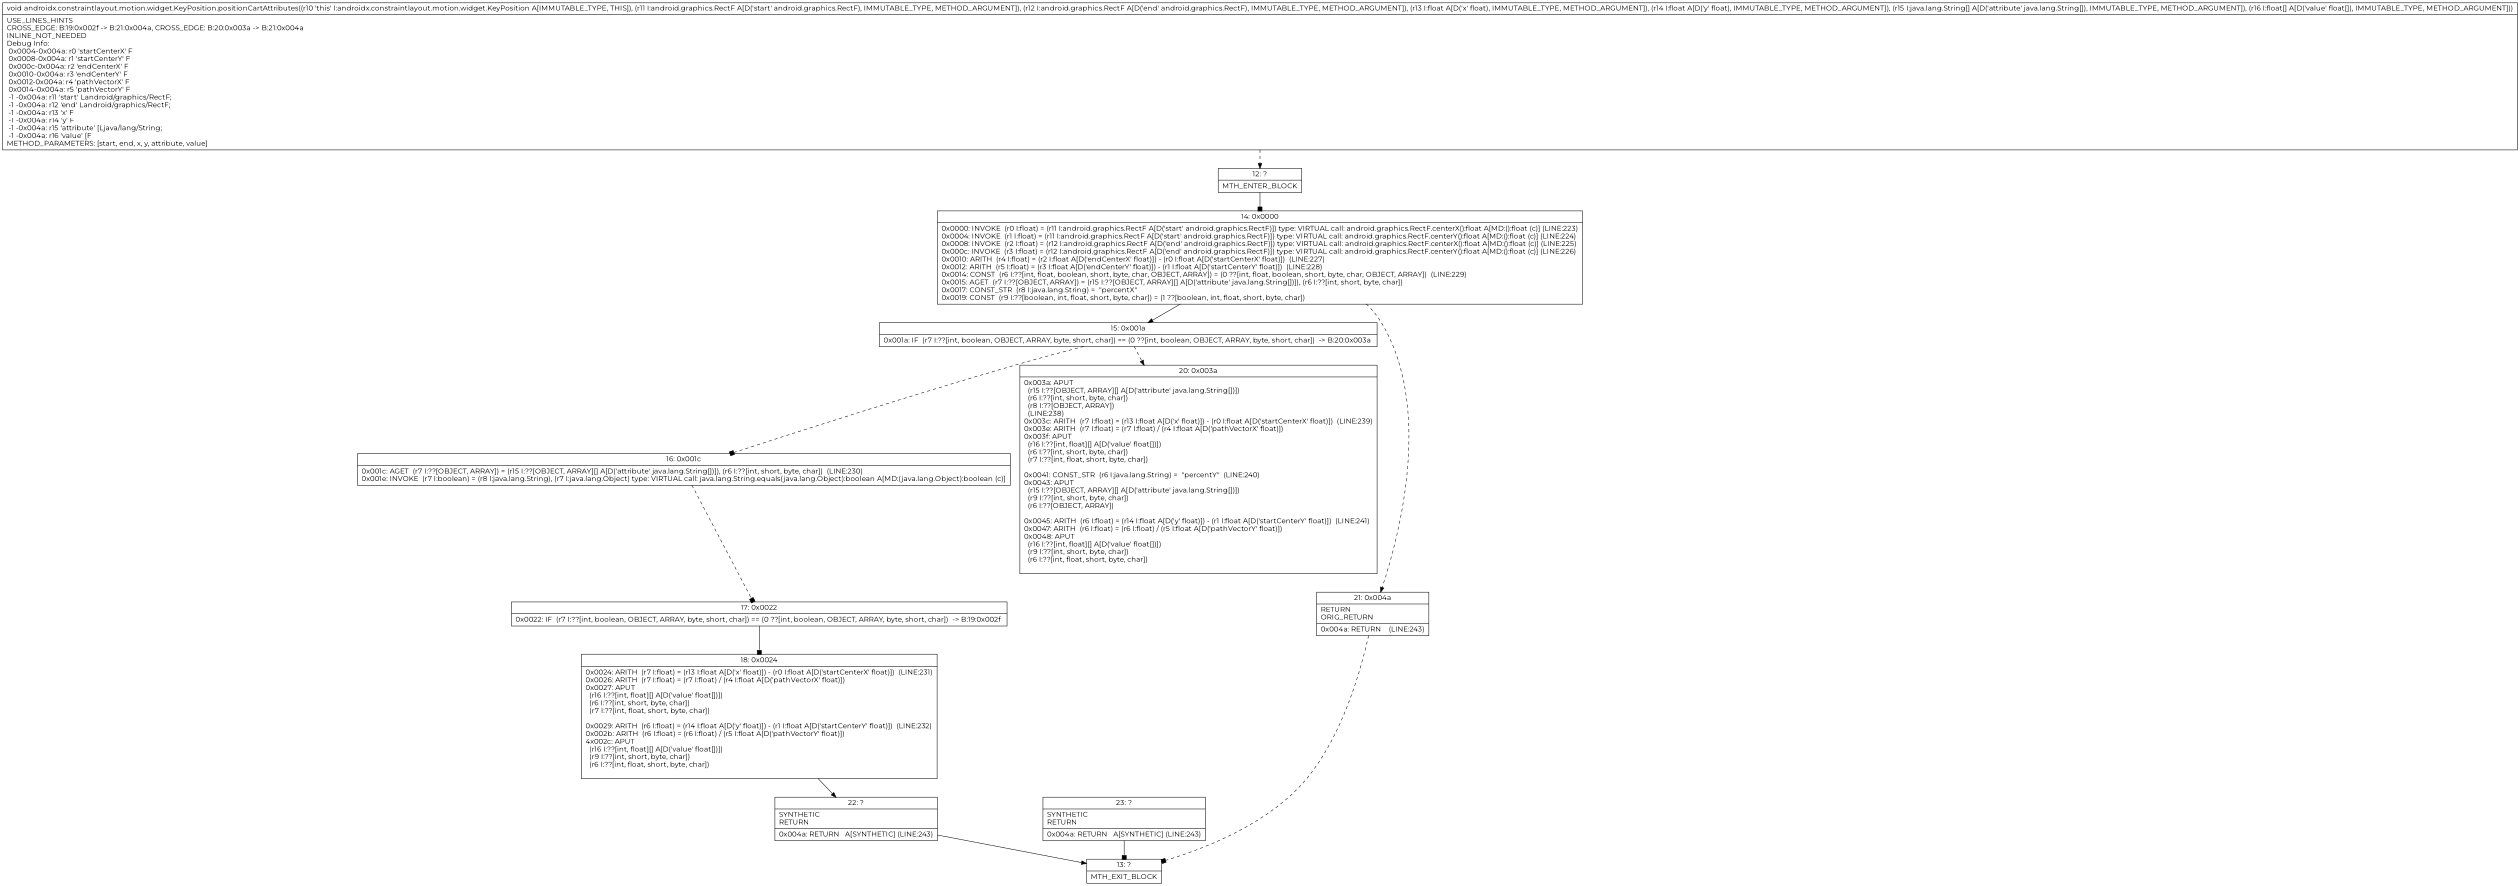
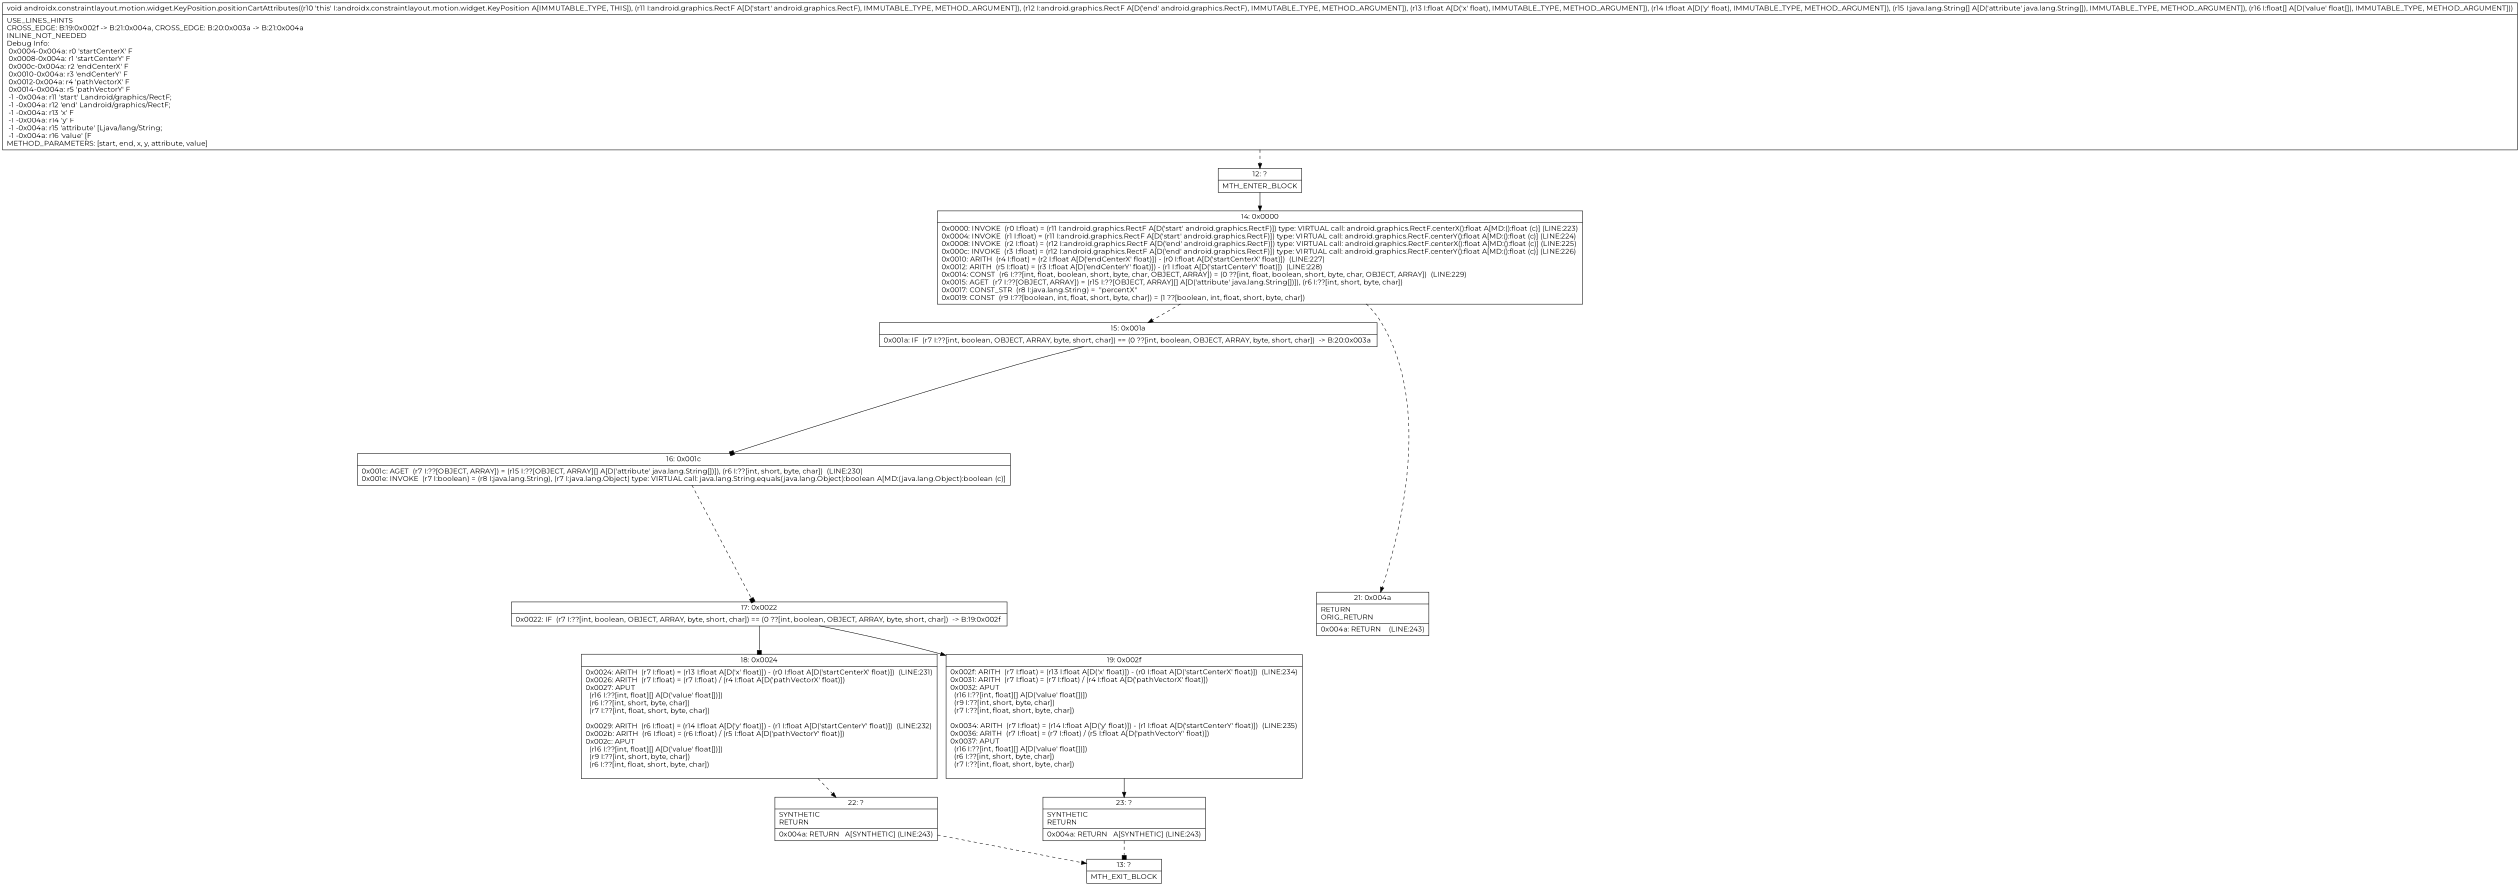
(1260, 199) -> (1260, 199)
(1167, 312) -> (1167, 312)
(909, 397) -> (909, 397)
(1198, 469) -> none
none -> (1124, 716)
(612, 742) -> (612, 742)
(1304, 781) -> none
(825, 786) -> (825, 786)
(1124, 847) -> (1124, 847)
(1009, 849) -> (1009, 849)
